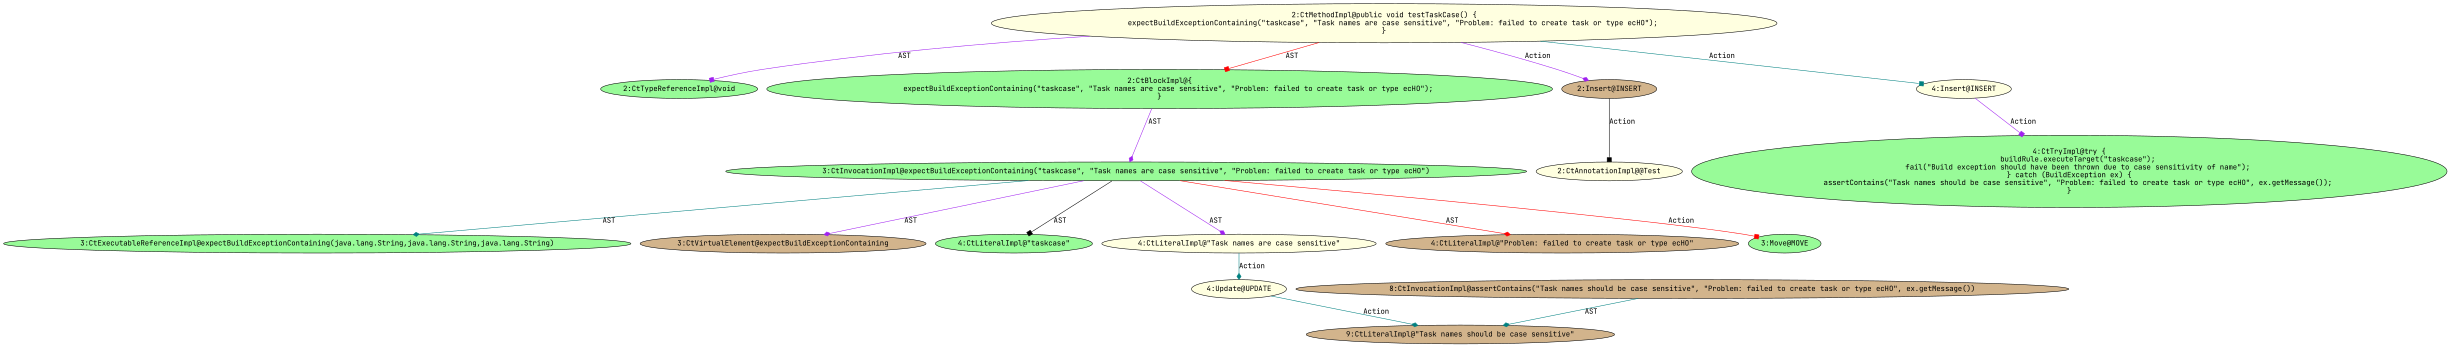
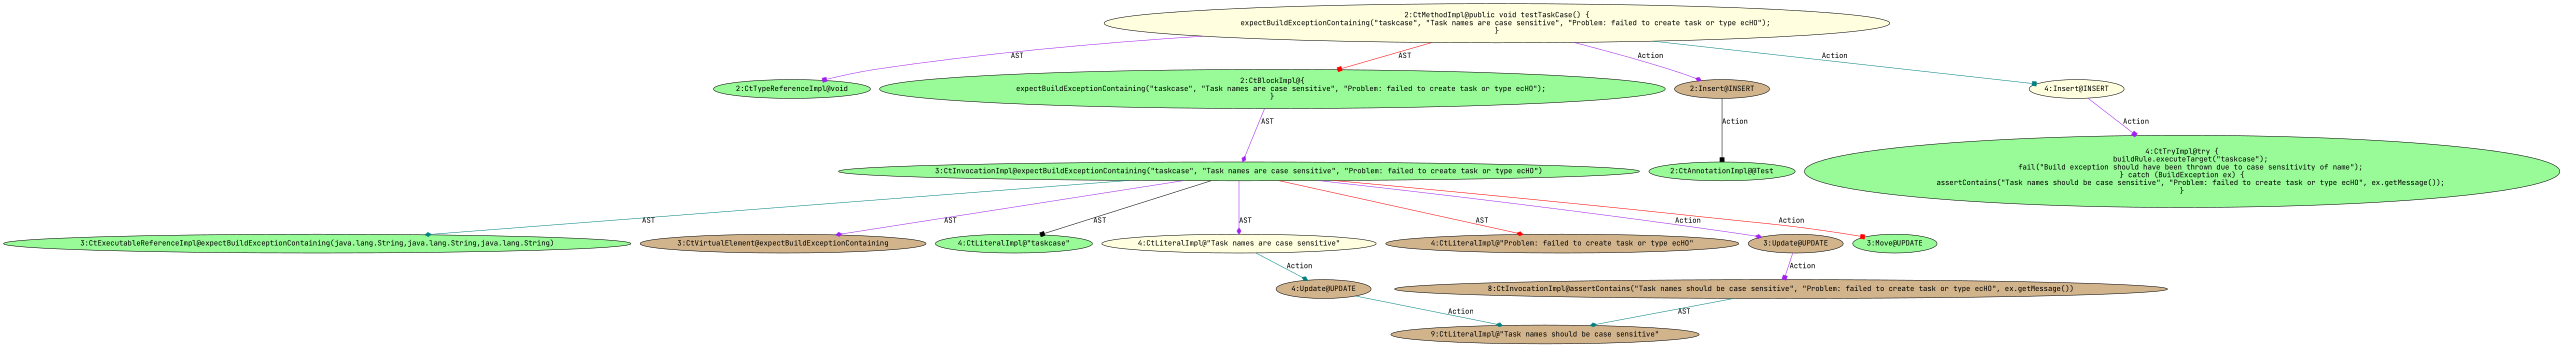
(1609, 171) -> (1722, 171)
(1785, 244) -> (1895, 244)
none -> (1796, 244)
(1239, 289) -> (1324, 289)
